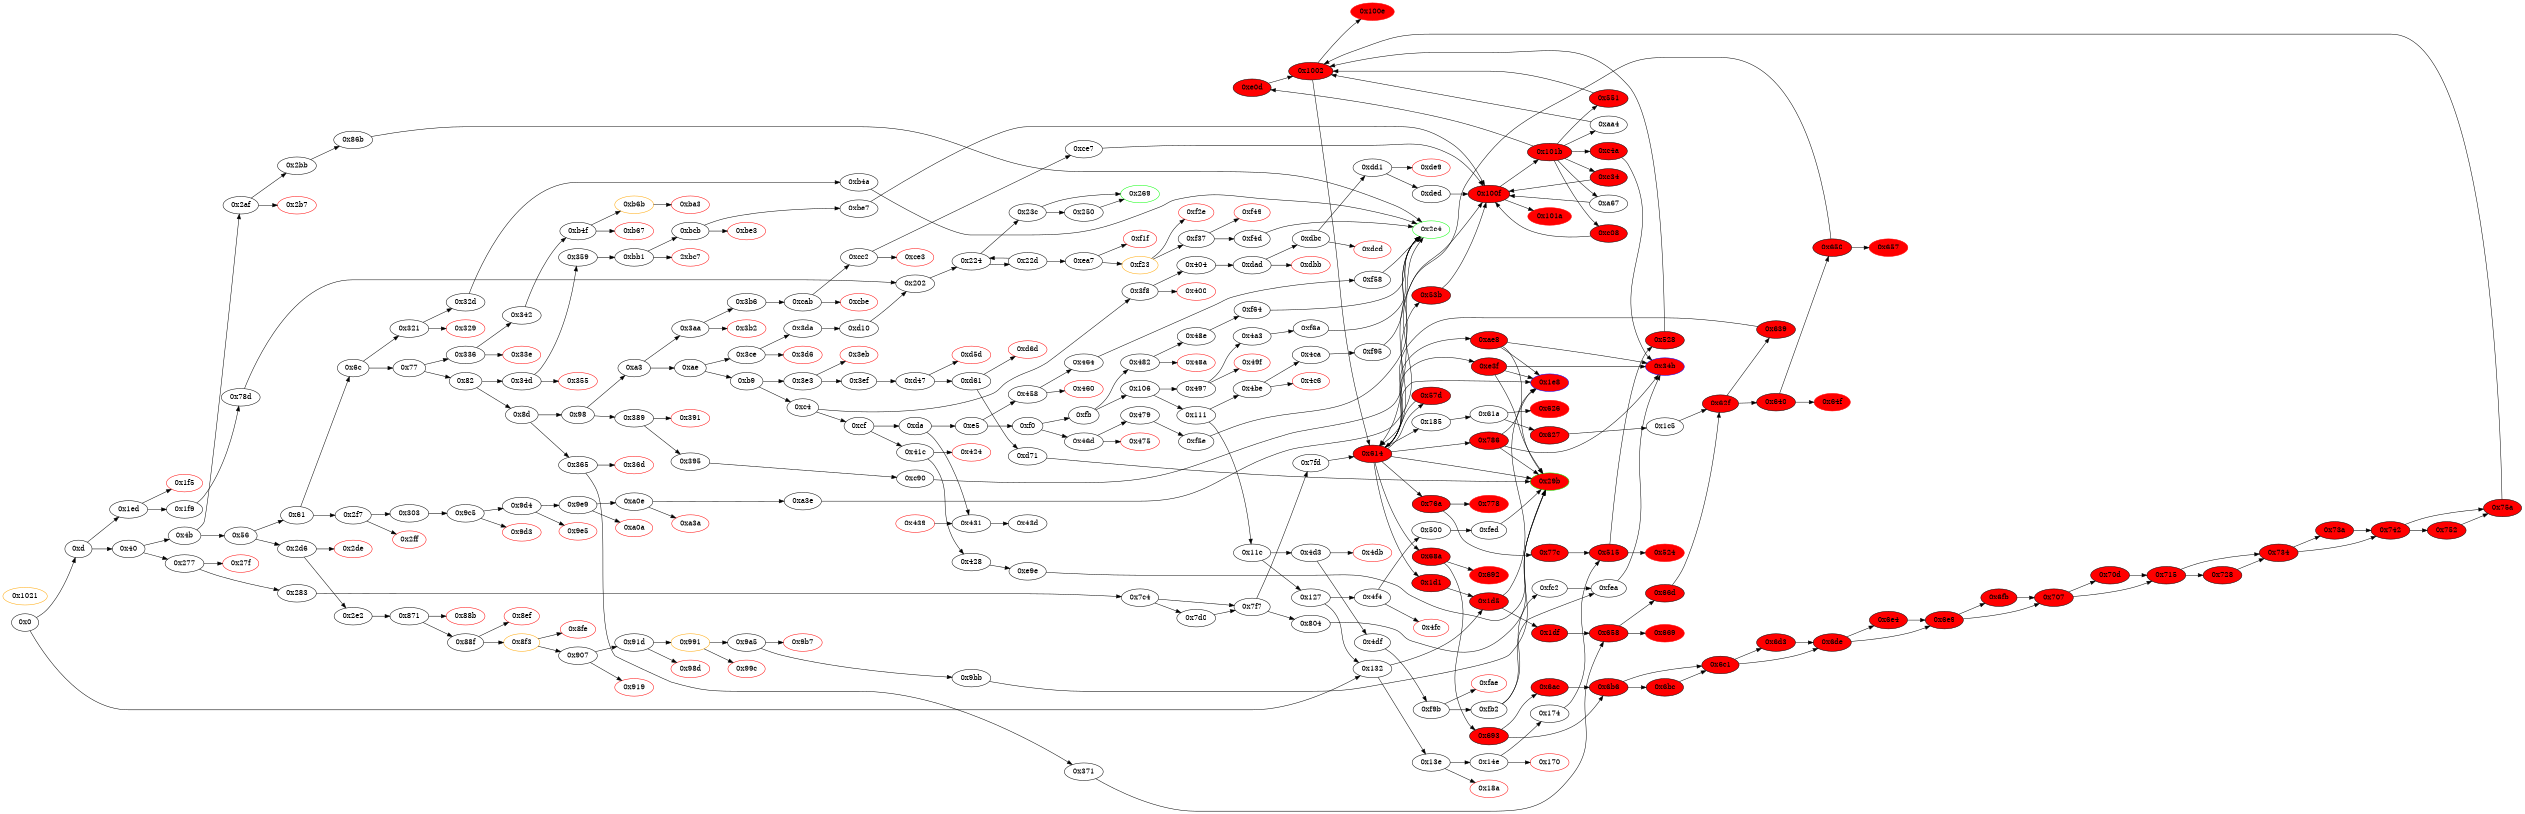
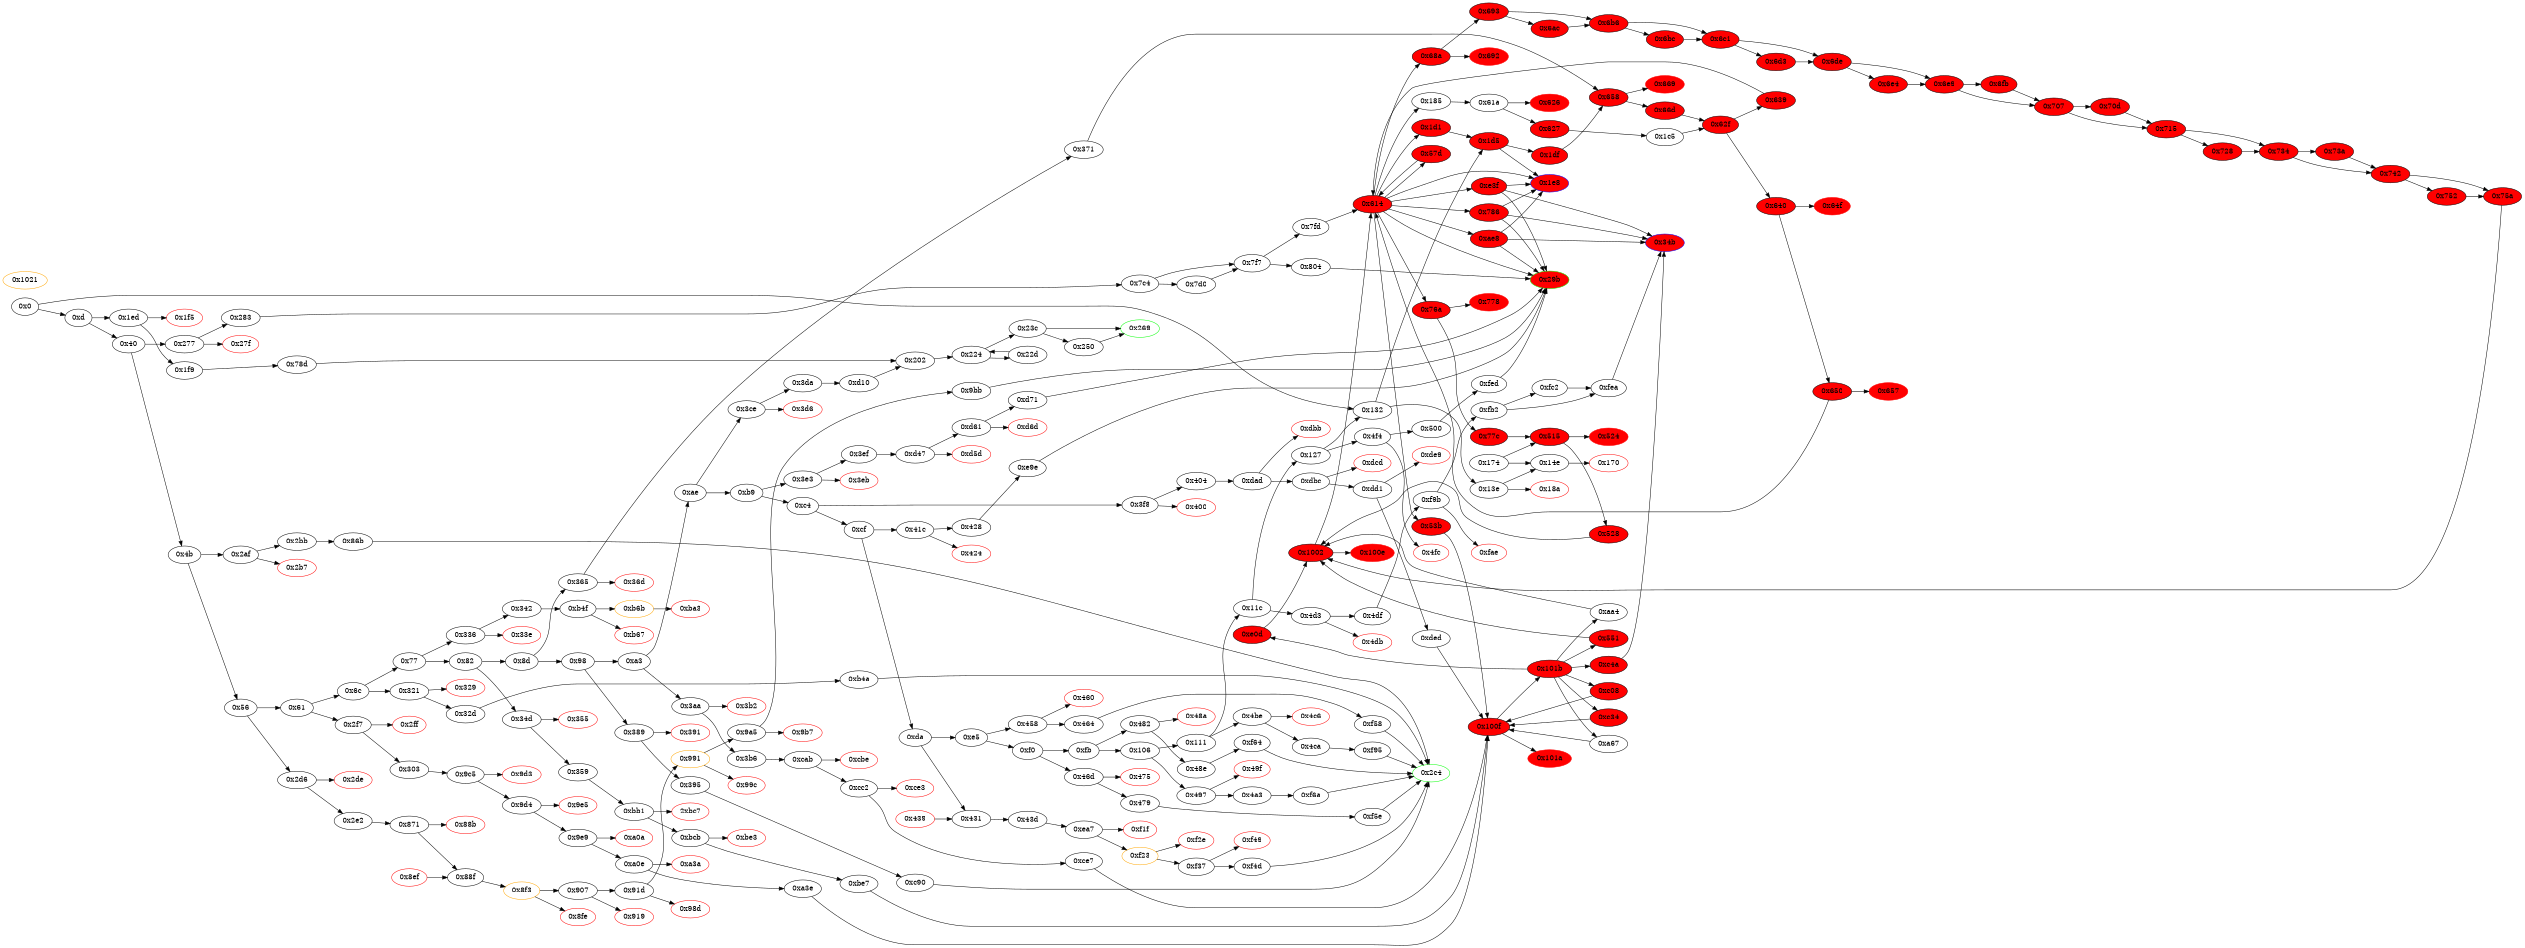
(1054, 261) -> (1054, 824)
(491, 630) -> (435, 878)
(1520, 741) -> (1517, 463)
